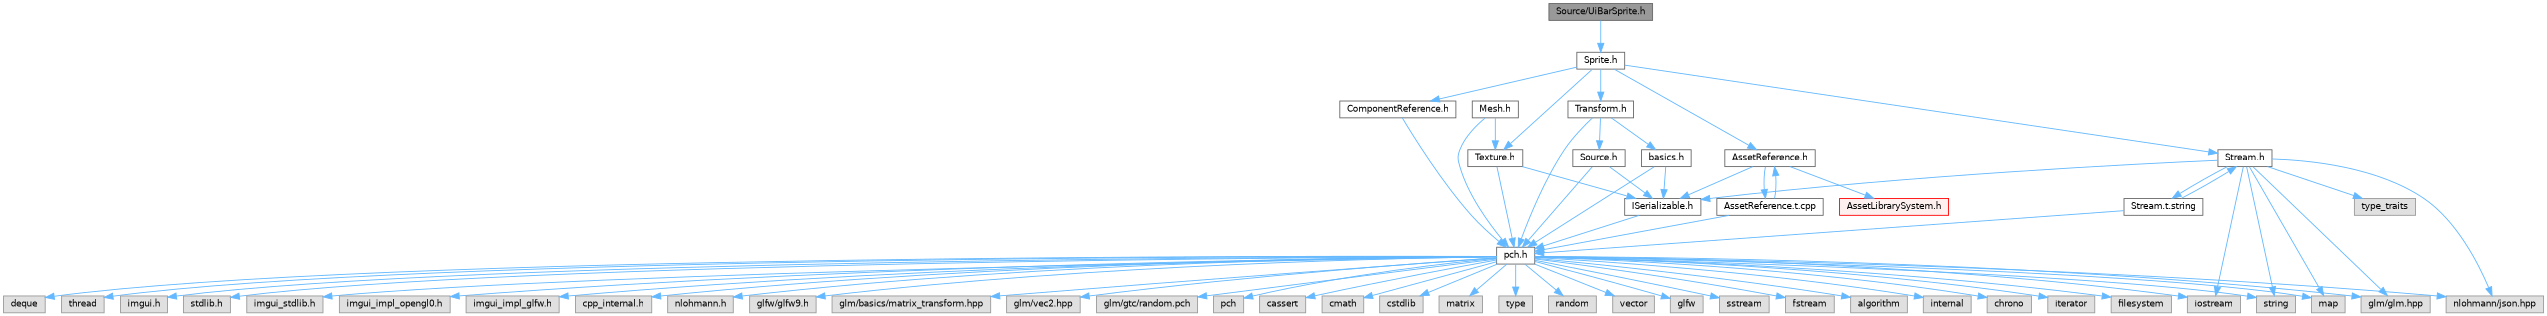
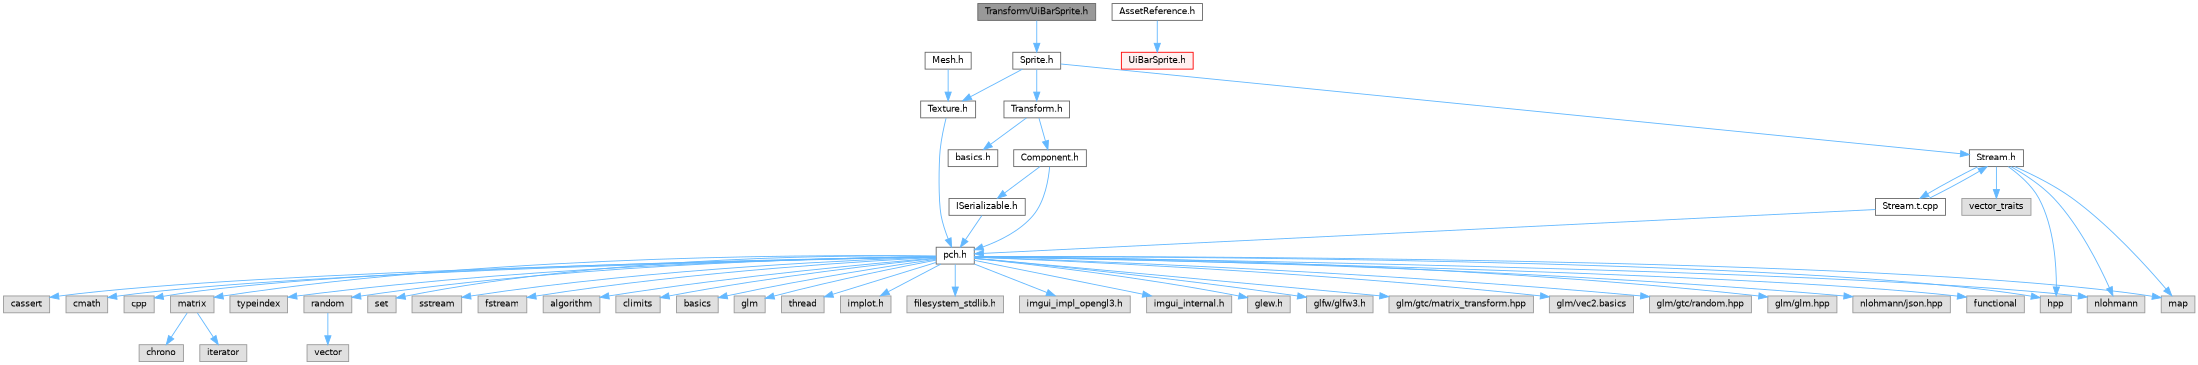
(1601, 12) -> (1037, 12)
(1682, 107) -> none
(1398, 109) -> none
(1599, 158) -> (1050, 158)
(1553, 168) -> none
(1964, 175) -> none
(1665, 178) -> none
(1464, 180) -> none
(1572, 181) -> none
(1721, 181) -> none
(2403, 187) -> none
(1595, 204) -> none
(1770, 207) -> none
(1894, 207) -> (1157, 61)
(2163, 207) -> (1910, 207)
(2385, 207) -> (1996, 207)
(2317, 228) -> none
(1787, 269) -> (205, 325)
(1757, 270) -> (179, 325)
(1570, 278) -> (328, 324)
(24, 304) -> (750, 304)
(144, 304) -> none
(207, 304) -> (866, 304)
(285, 304) -> (955, 304)
(395, 304) -> (1075, 304)
(513, 304) -> none
(614, 304) -> (1189, 304)
(700, 304) -> (1269, 304)
(783, 304) -> (1340, 304)
(911, 304) -> (1461, 304)
(1043, 304) -> (1591, 304)
(1147, 304) -> (1700, 304)
(1229, 304) -> (1996, 304)
(1401, 304) -> (139, 304)
(1516, 304) -> (259, 304)
(1687, 304) -> (382, 304)
(1947, 304) -> (638, 304)
(2141, 304) -> (697, 304)
(2214, 304) -> (2056, 304)
(2276, 304) -> (2116, 304)
